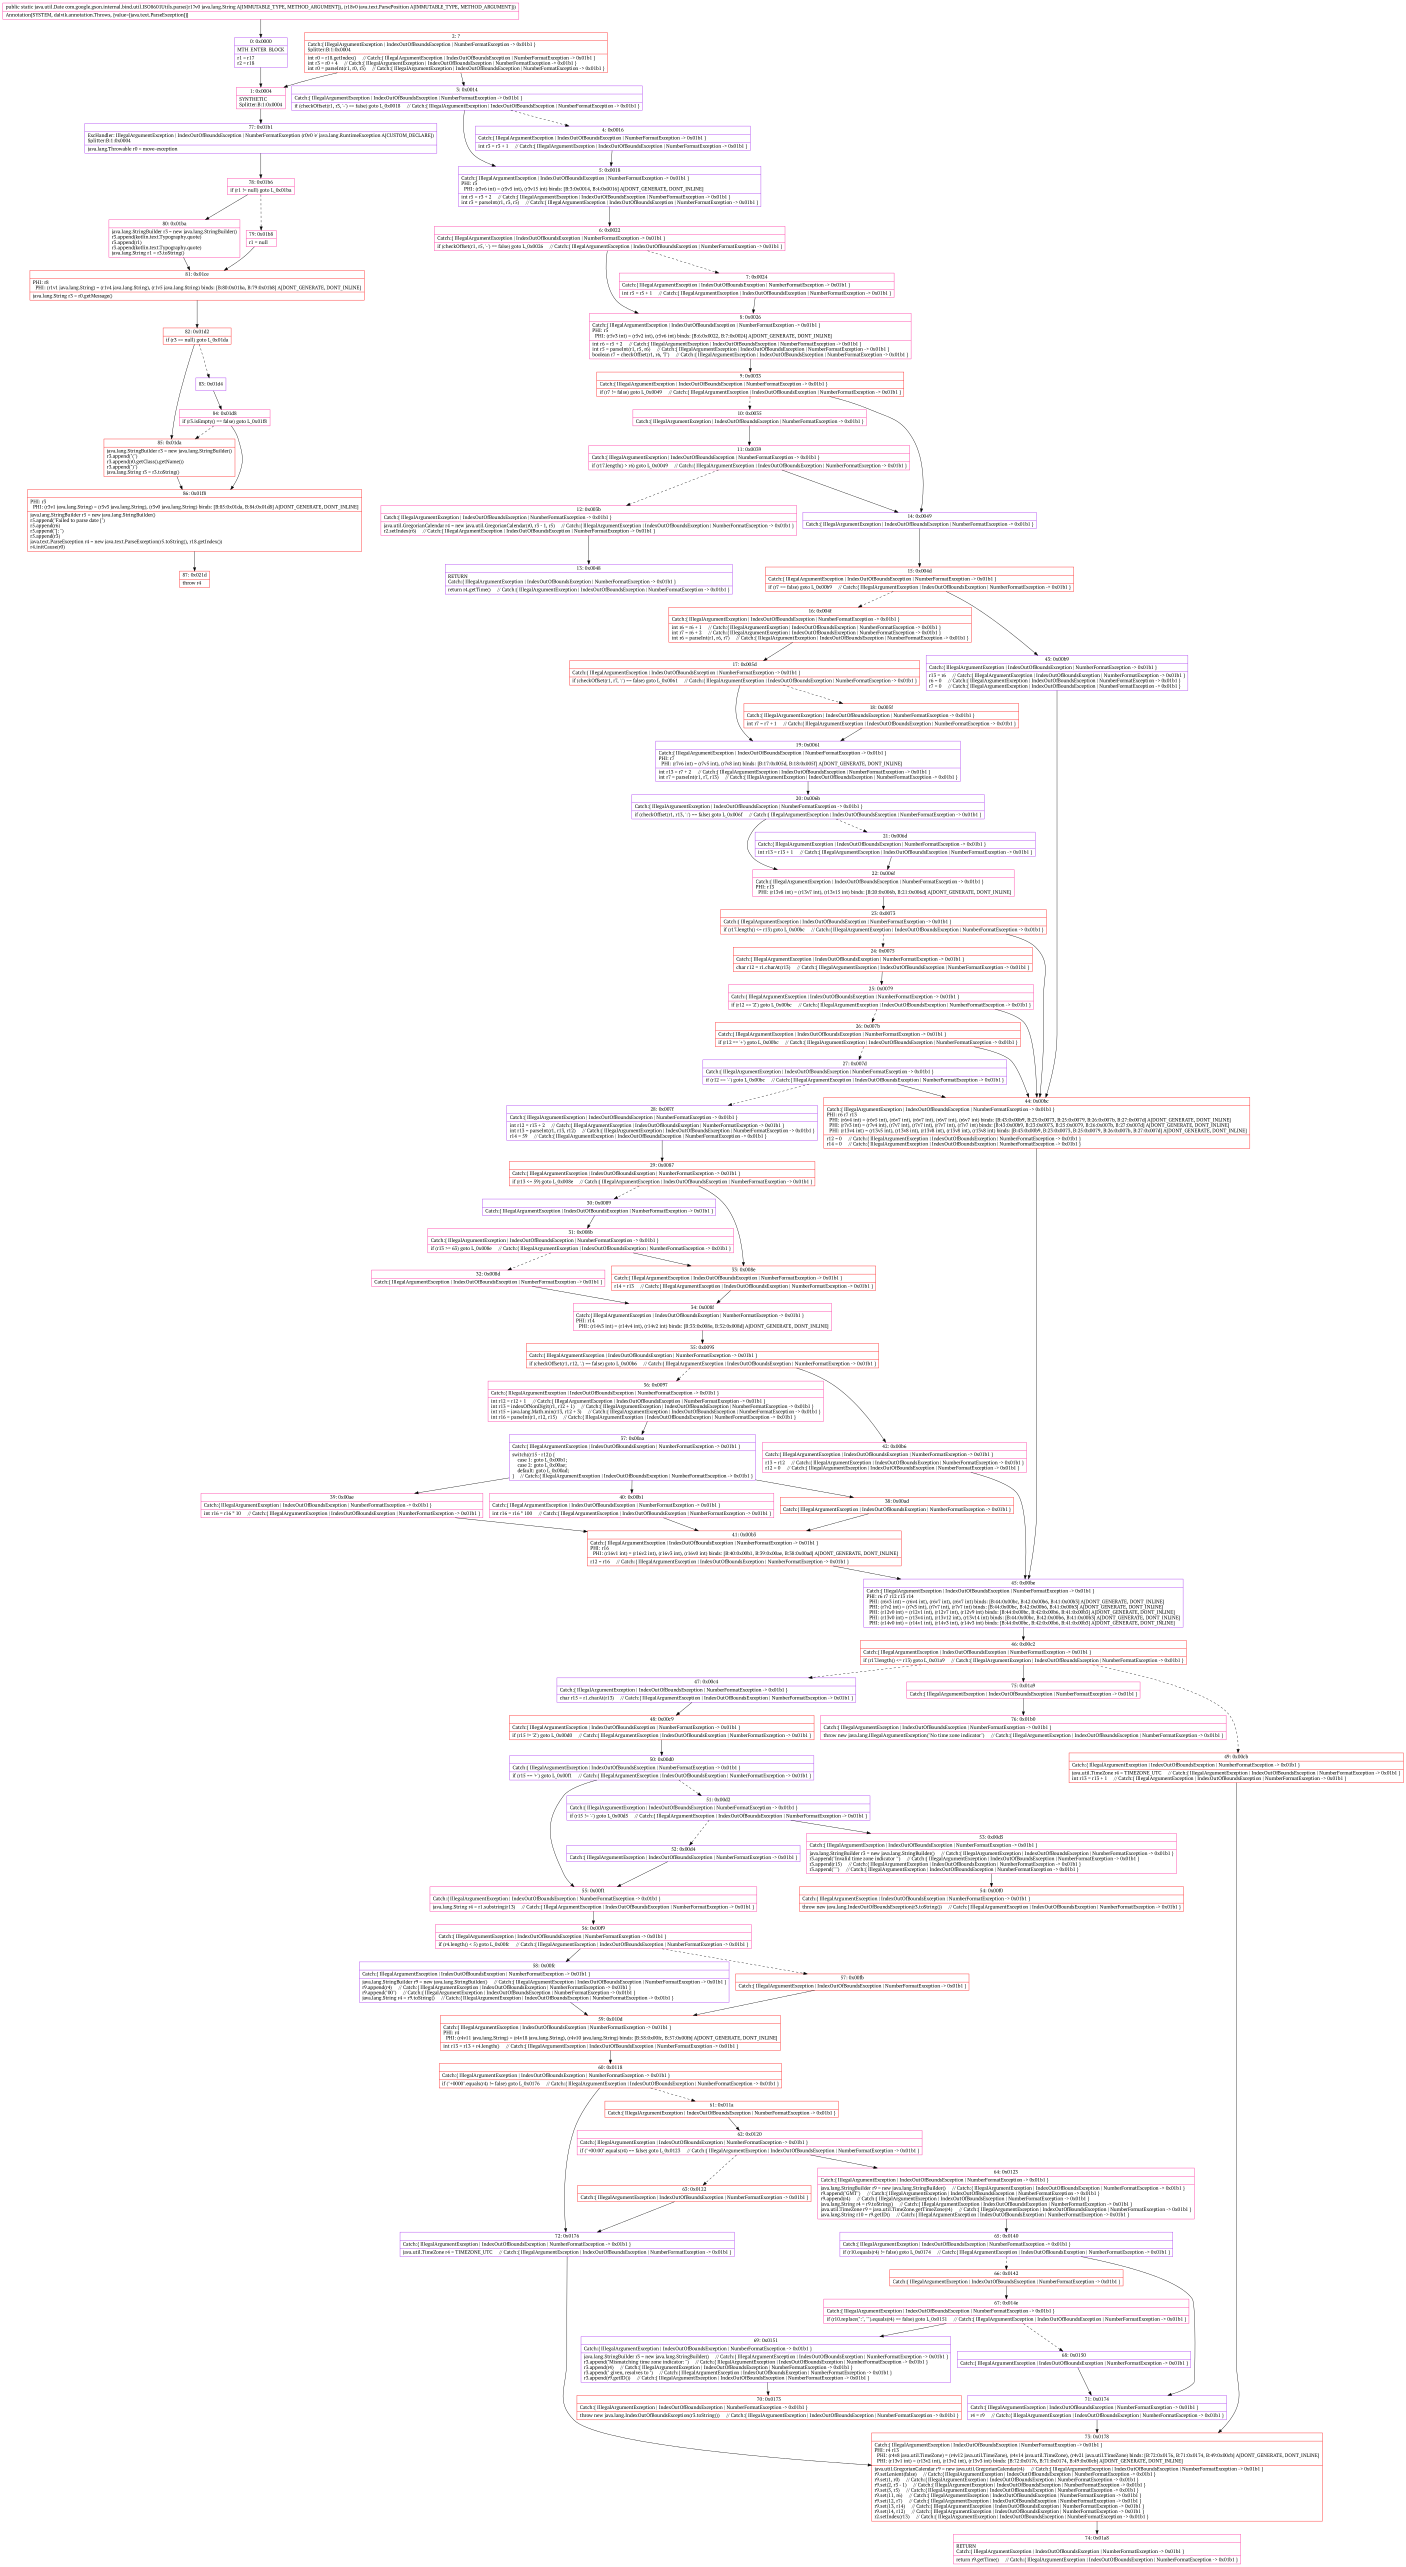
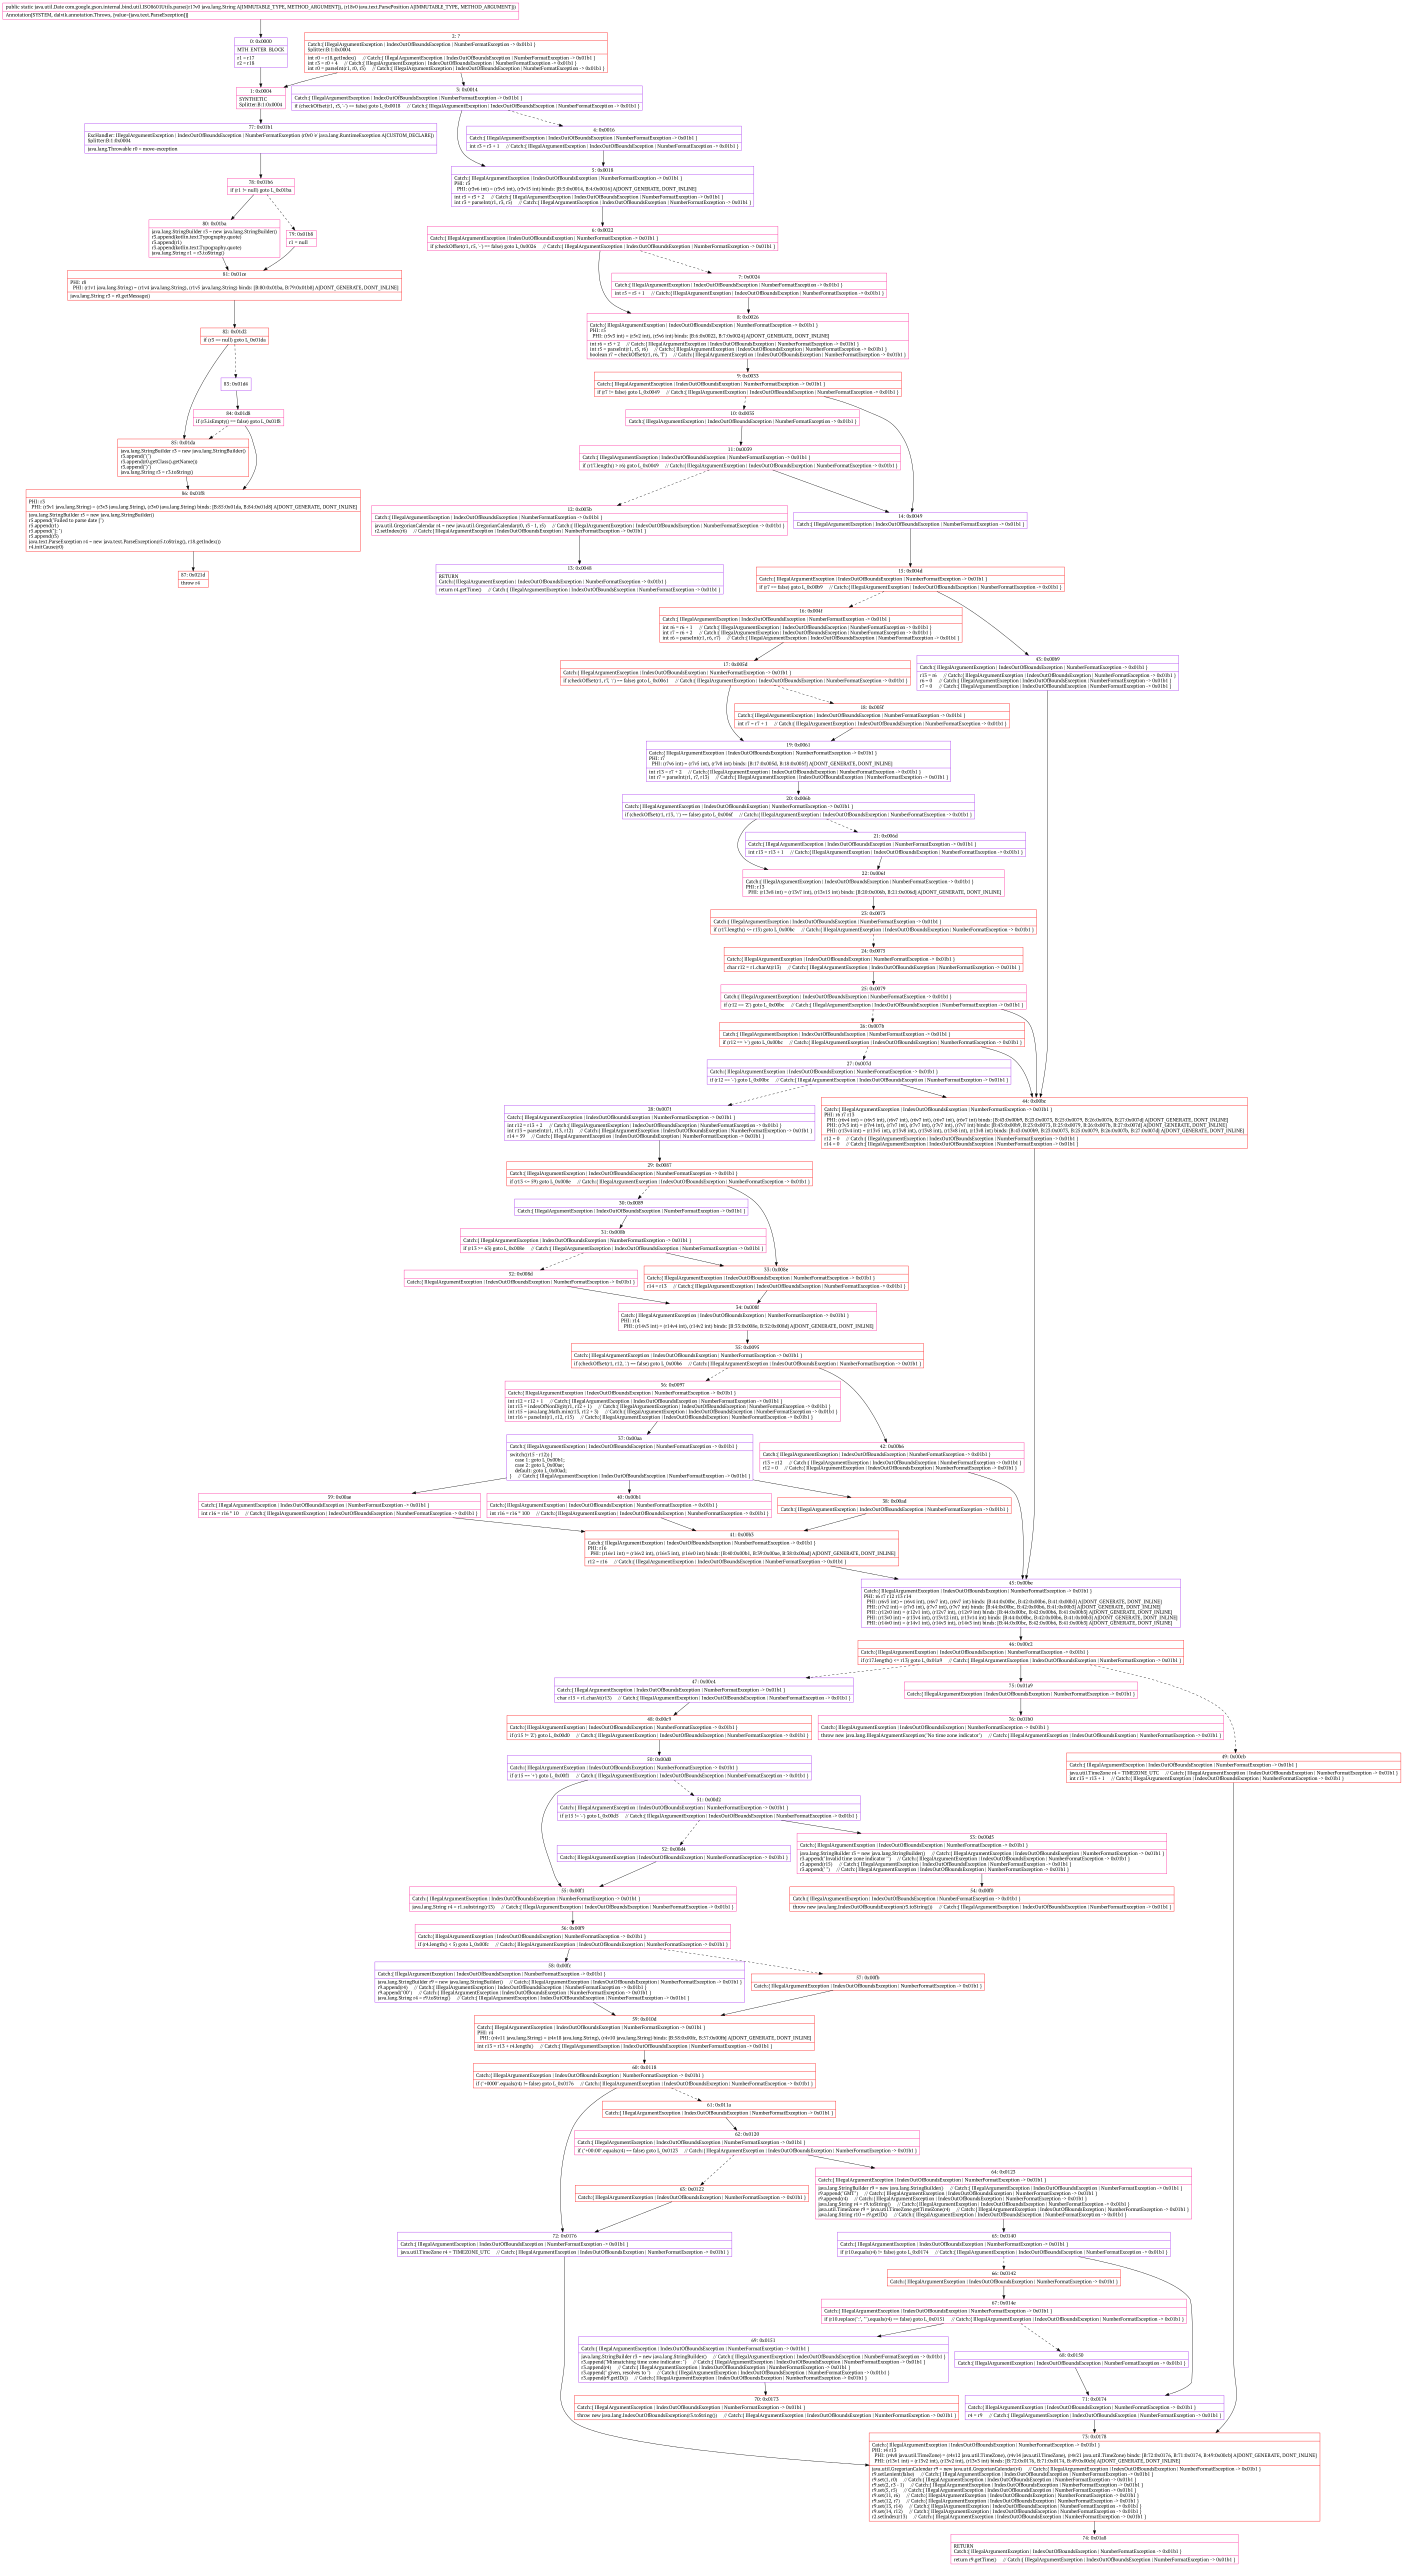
(45, 526) -> (44, 526)
(1044, 1003) -> none
